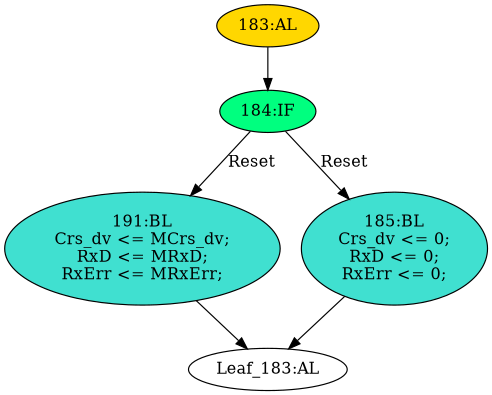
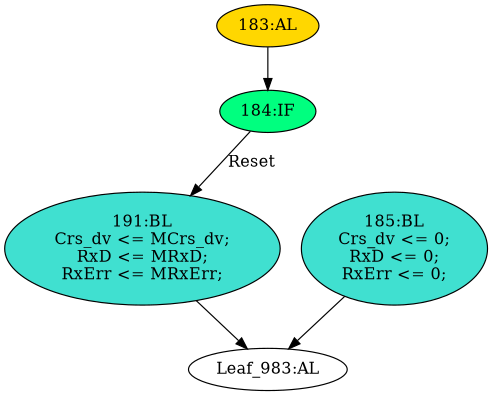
(313, 161) -> none
(268, 369) -> (268, 369)
